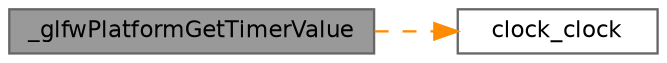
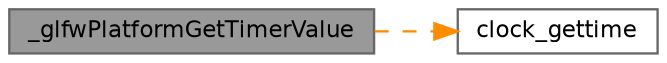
(558, 31) -> (558, 31)
